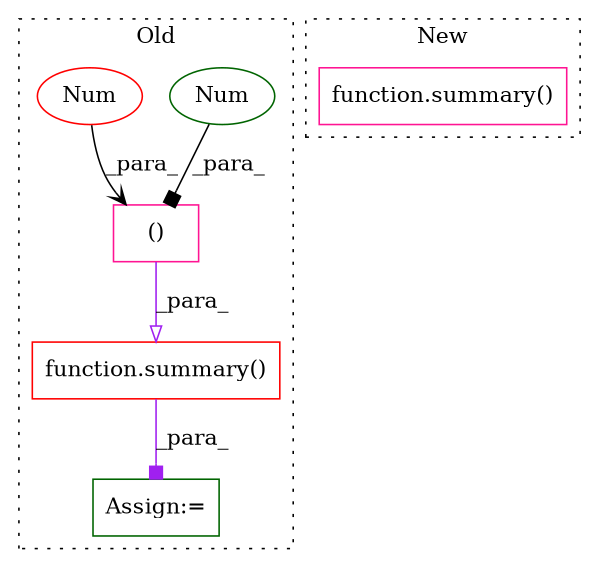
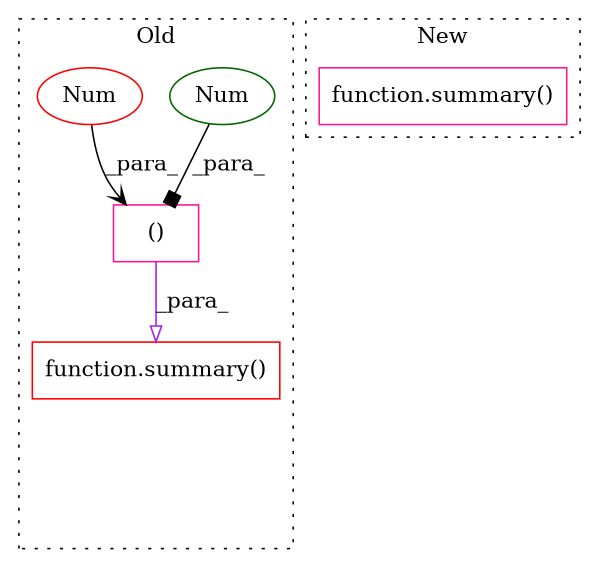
(156, 508) -> none
